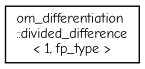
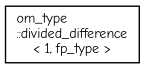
(72, 34) -> (72, 34)
